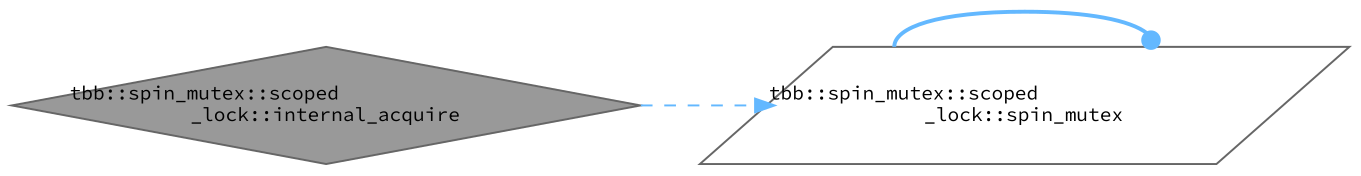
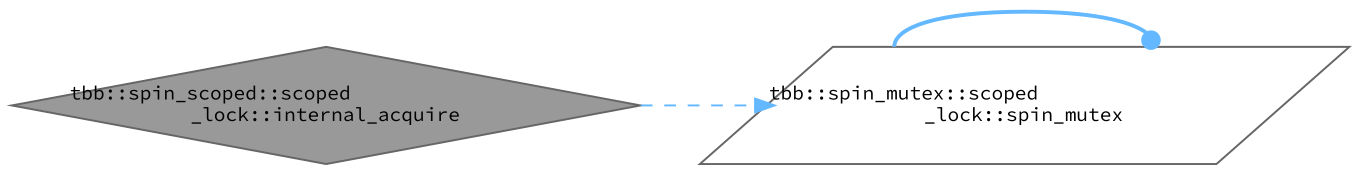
(326, 105) -> (326, 105)
